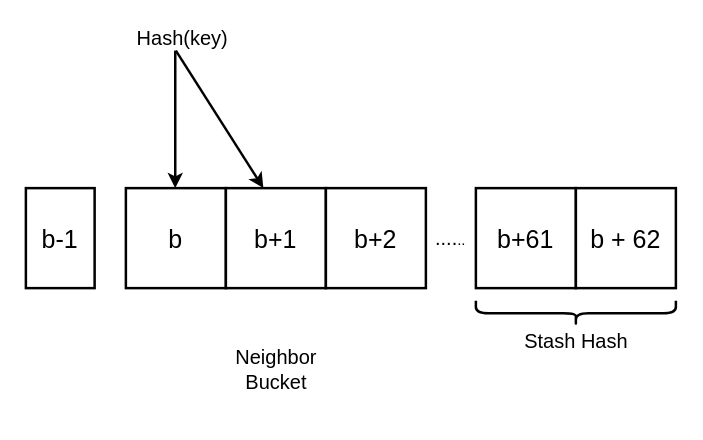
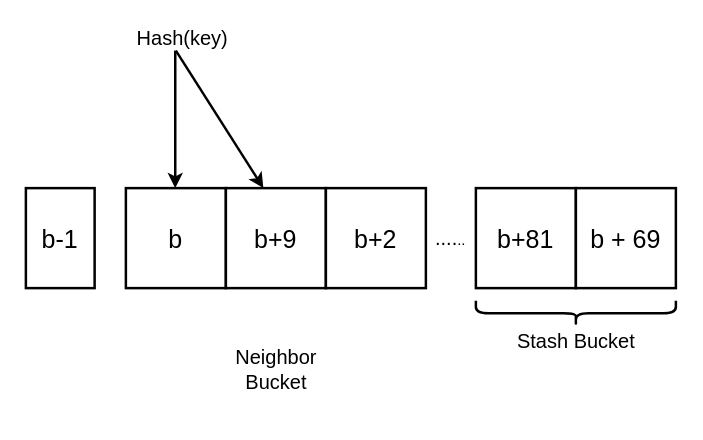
(276, 238) -> (276, 238)
(526, 238) -> (526, 238)
(626, 238) -> (626, 238)
(576, 338) -> (576, 338)
